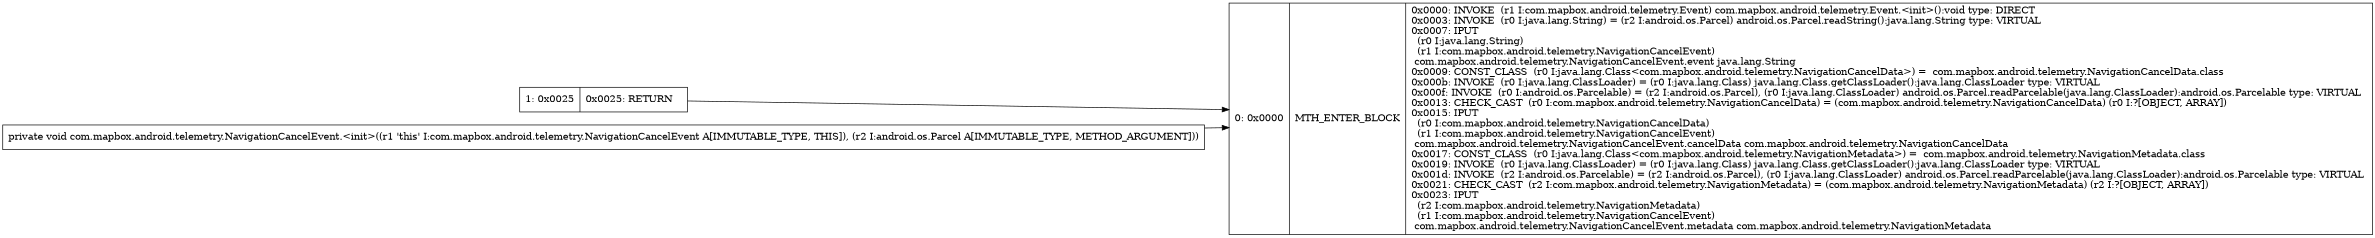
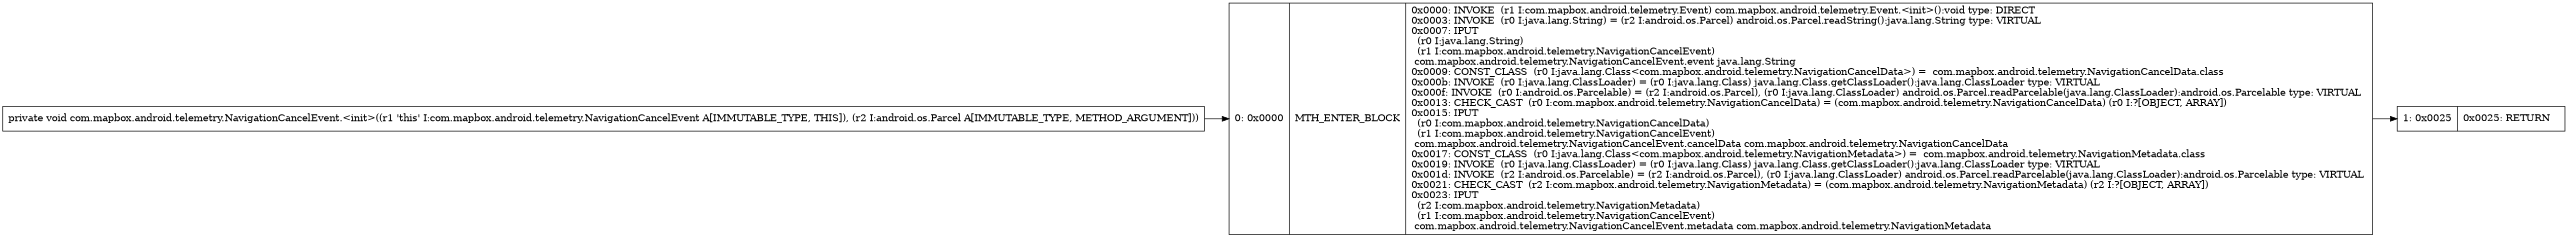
(955, 105) -> (2381, 119)
